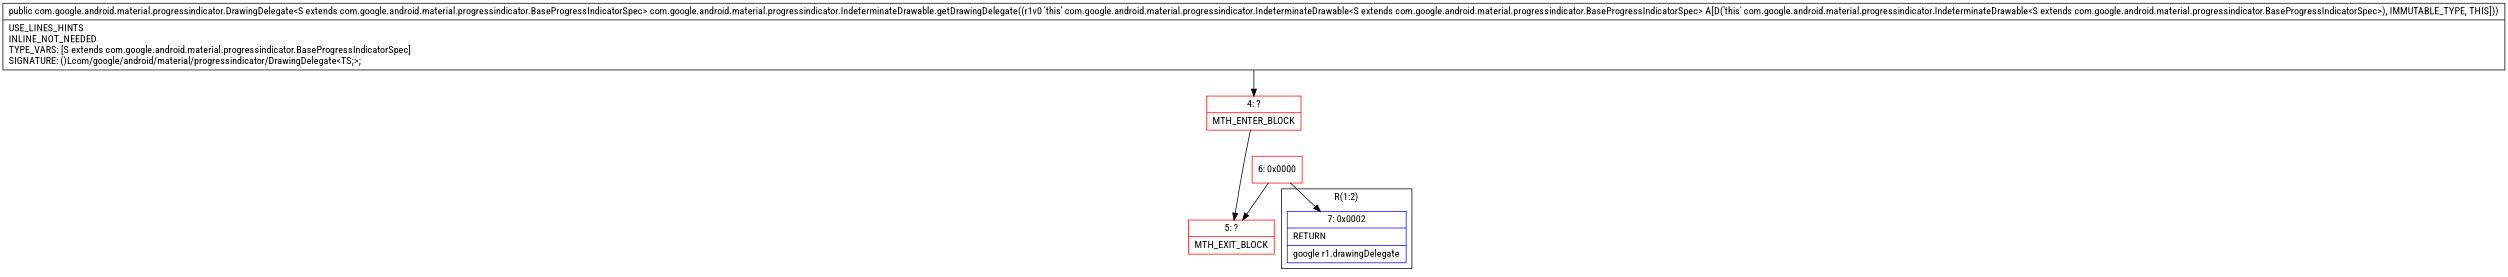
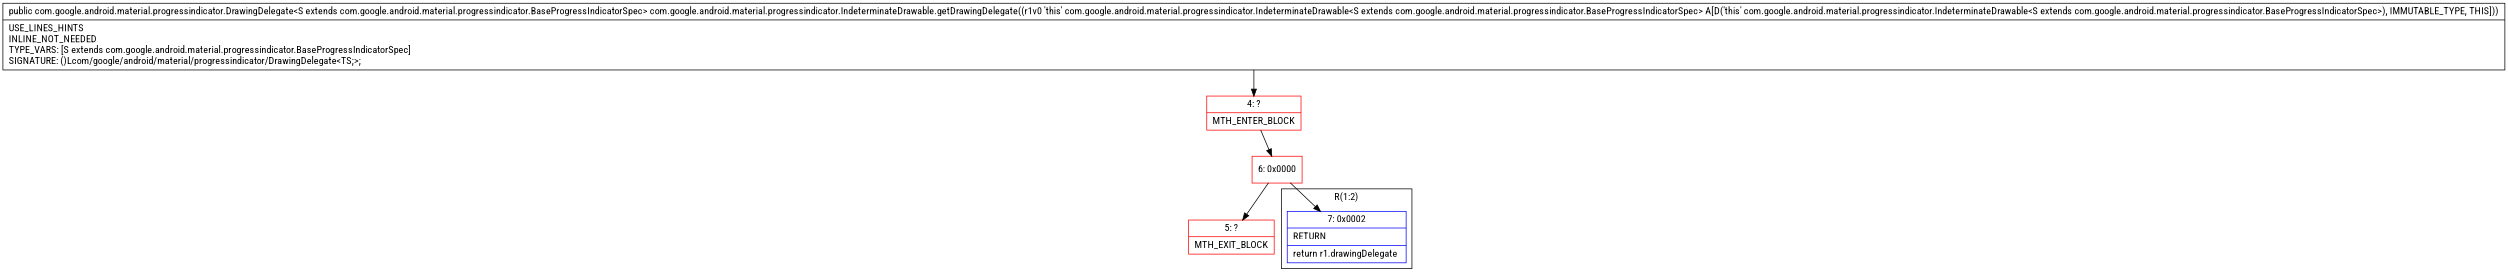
(1242, 171) -> (1265, 140)
(1347, 254) -> (1346, 254)
